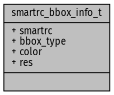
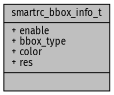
(32, 31) -> (31, 31)
